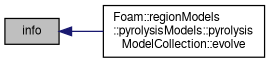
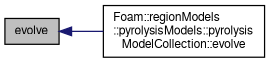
(32, 31) -> (32, 31)
